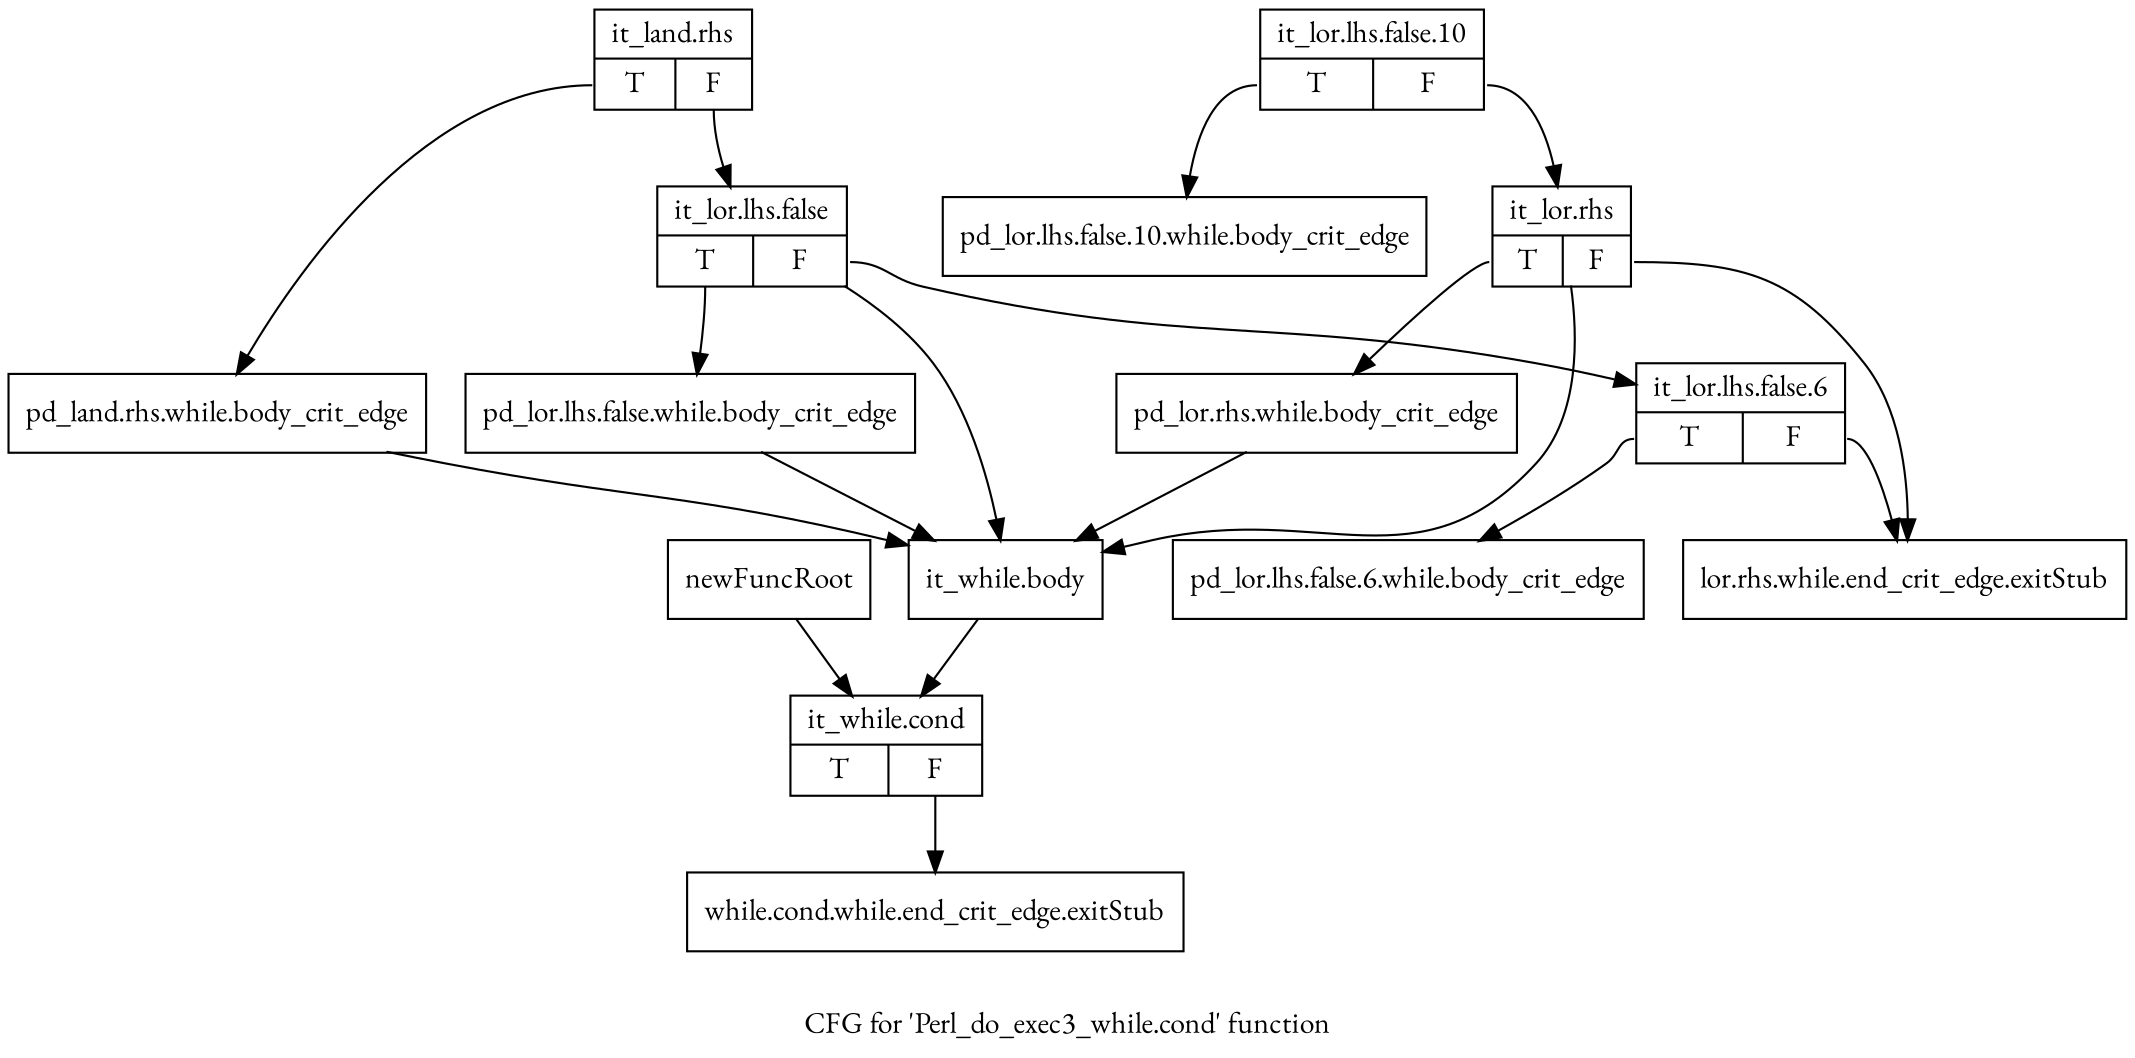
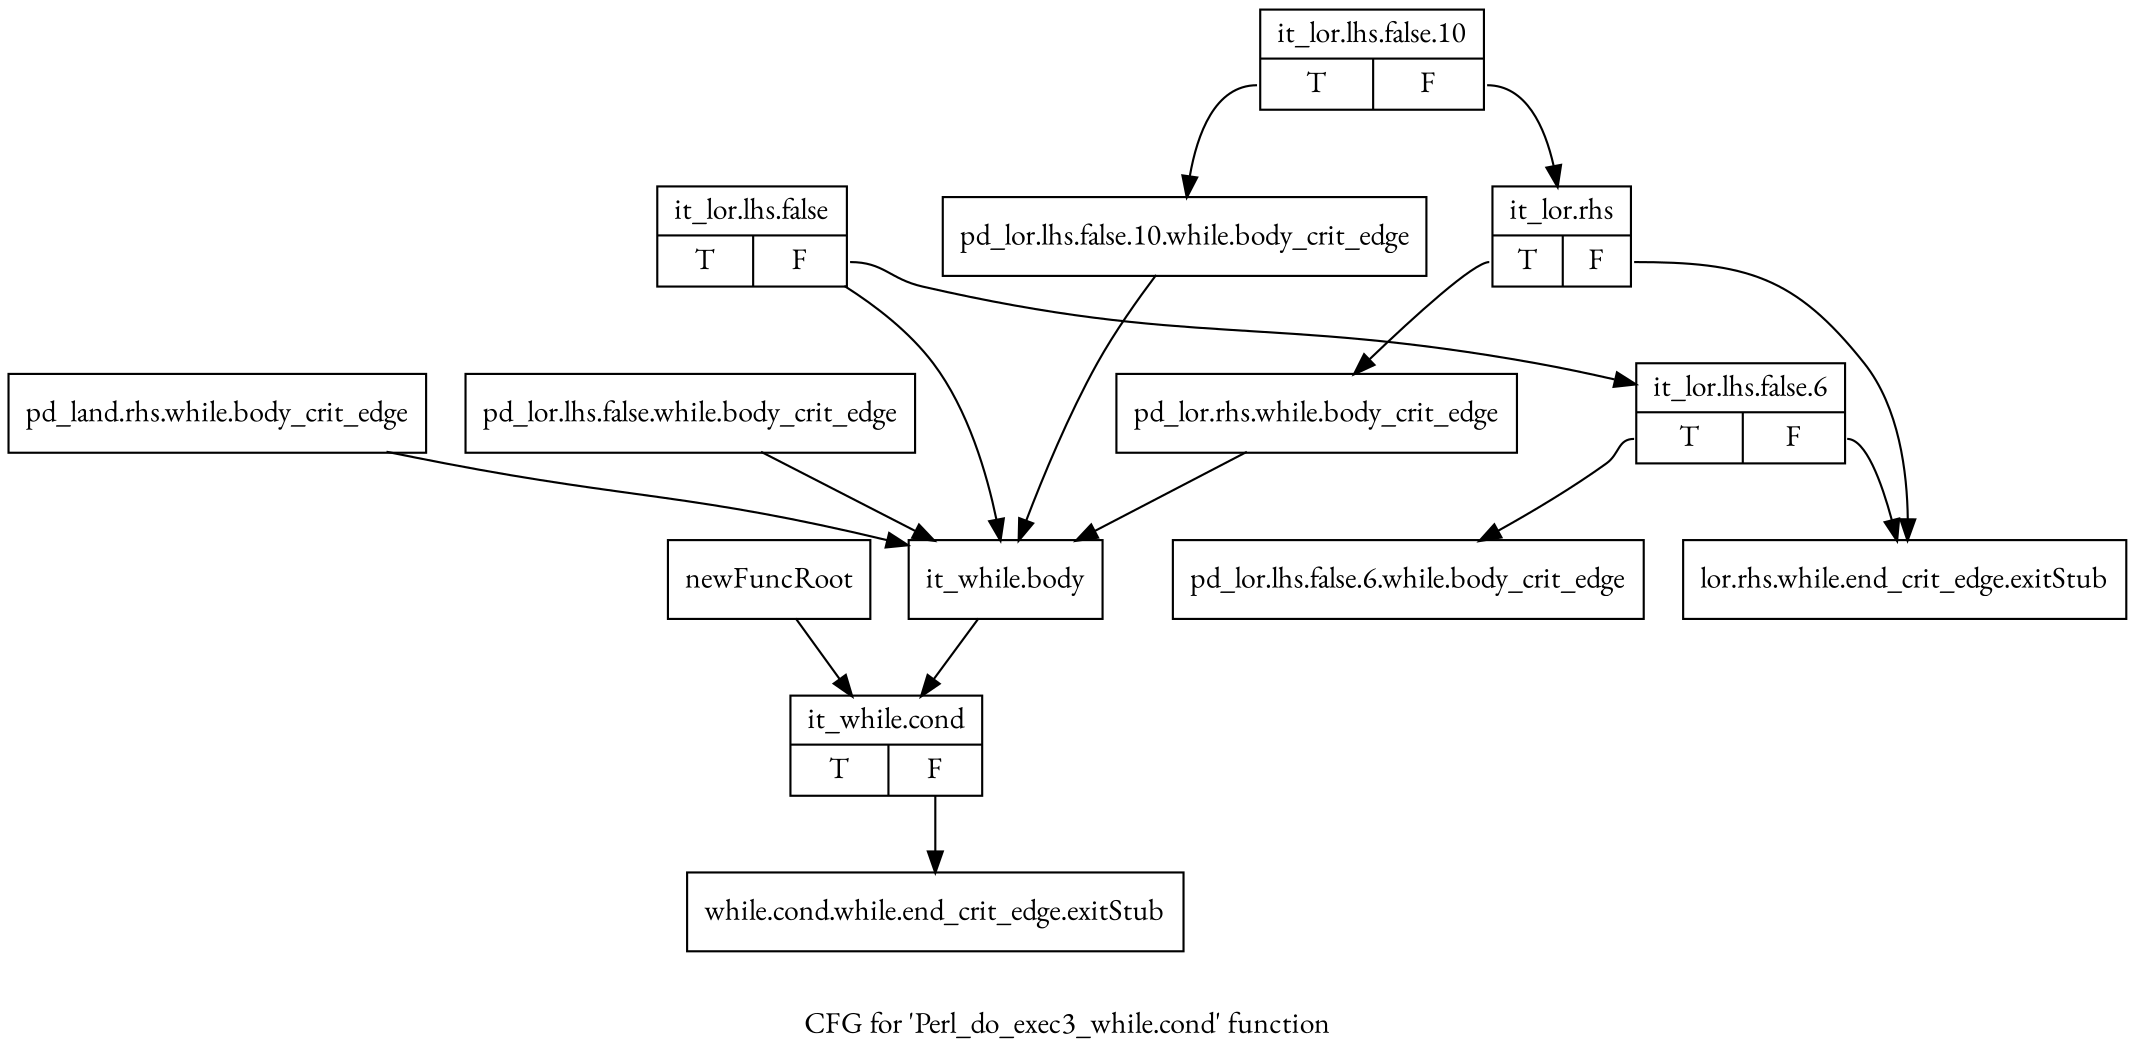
(673, 60) -> none
(704, 320) -> none
(1433, 528) -> (1082, 393)
